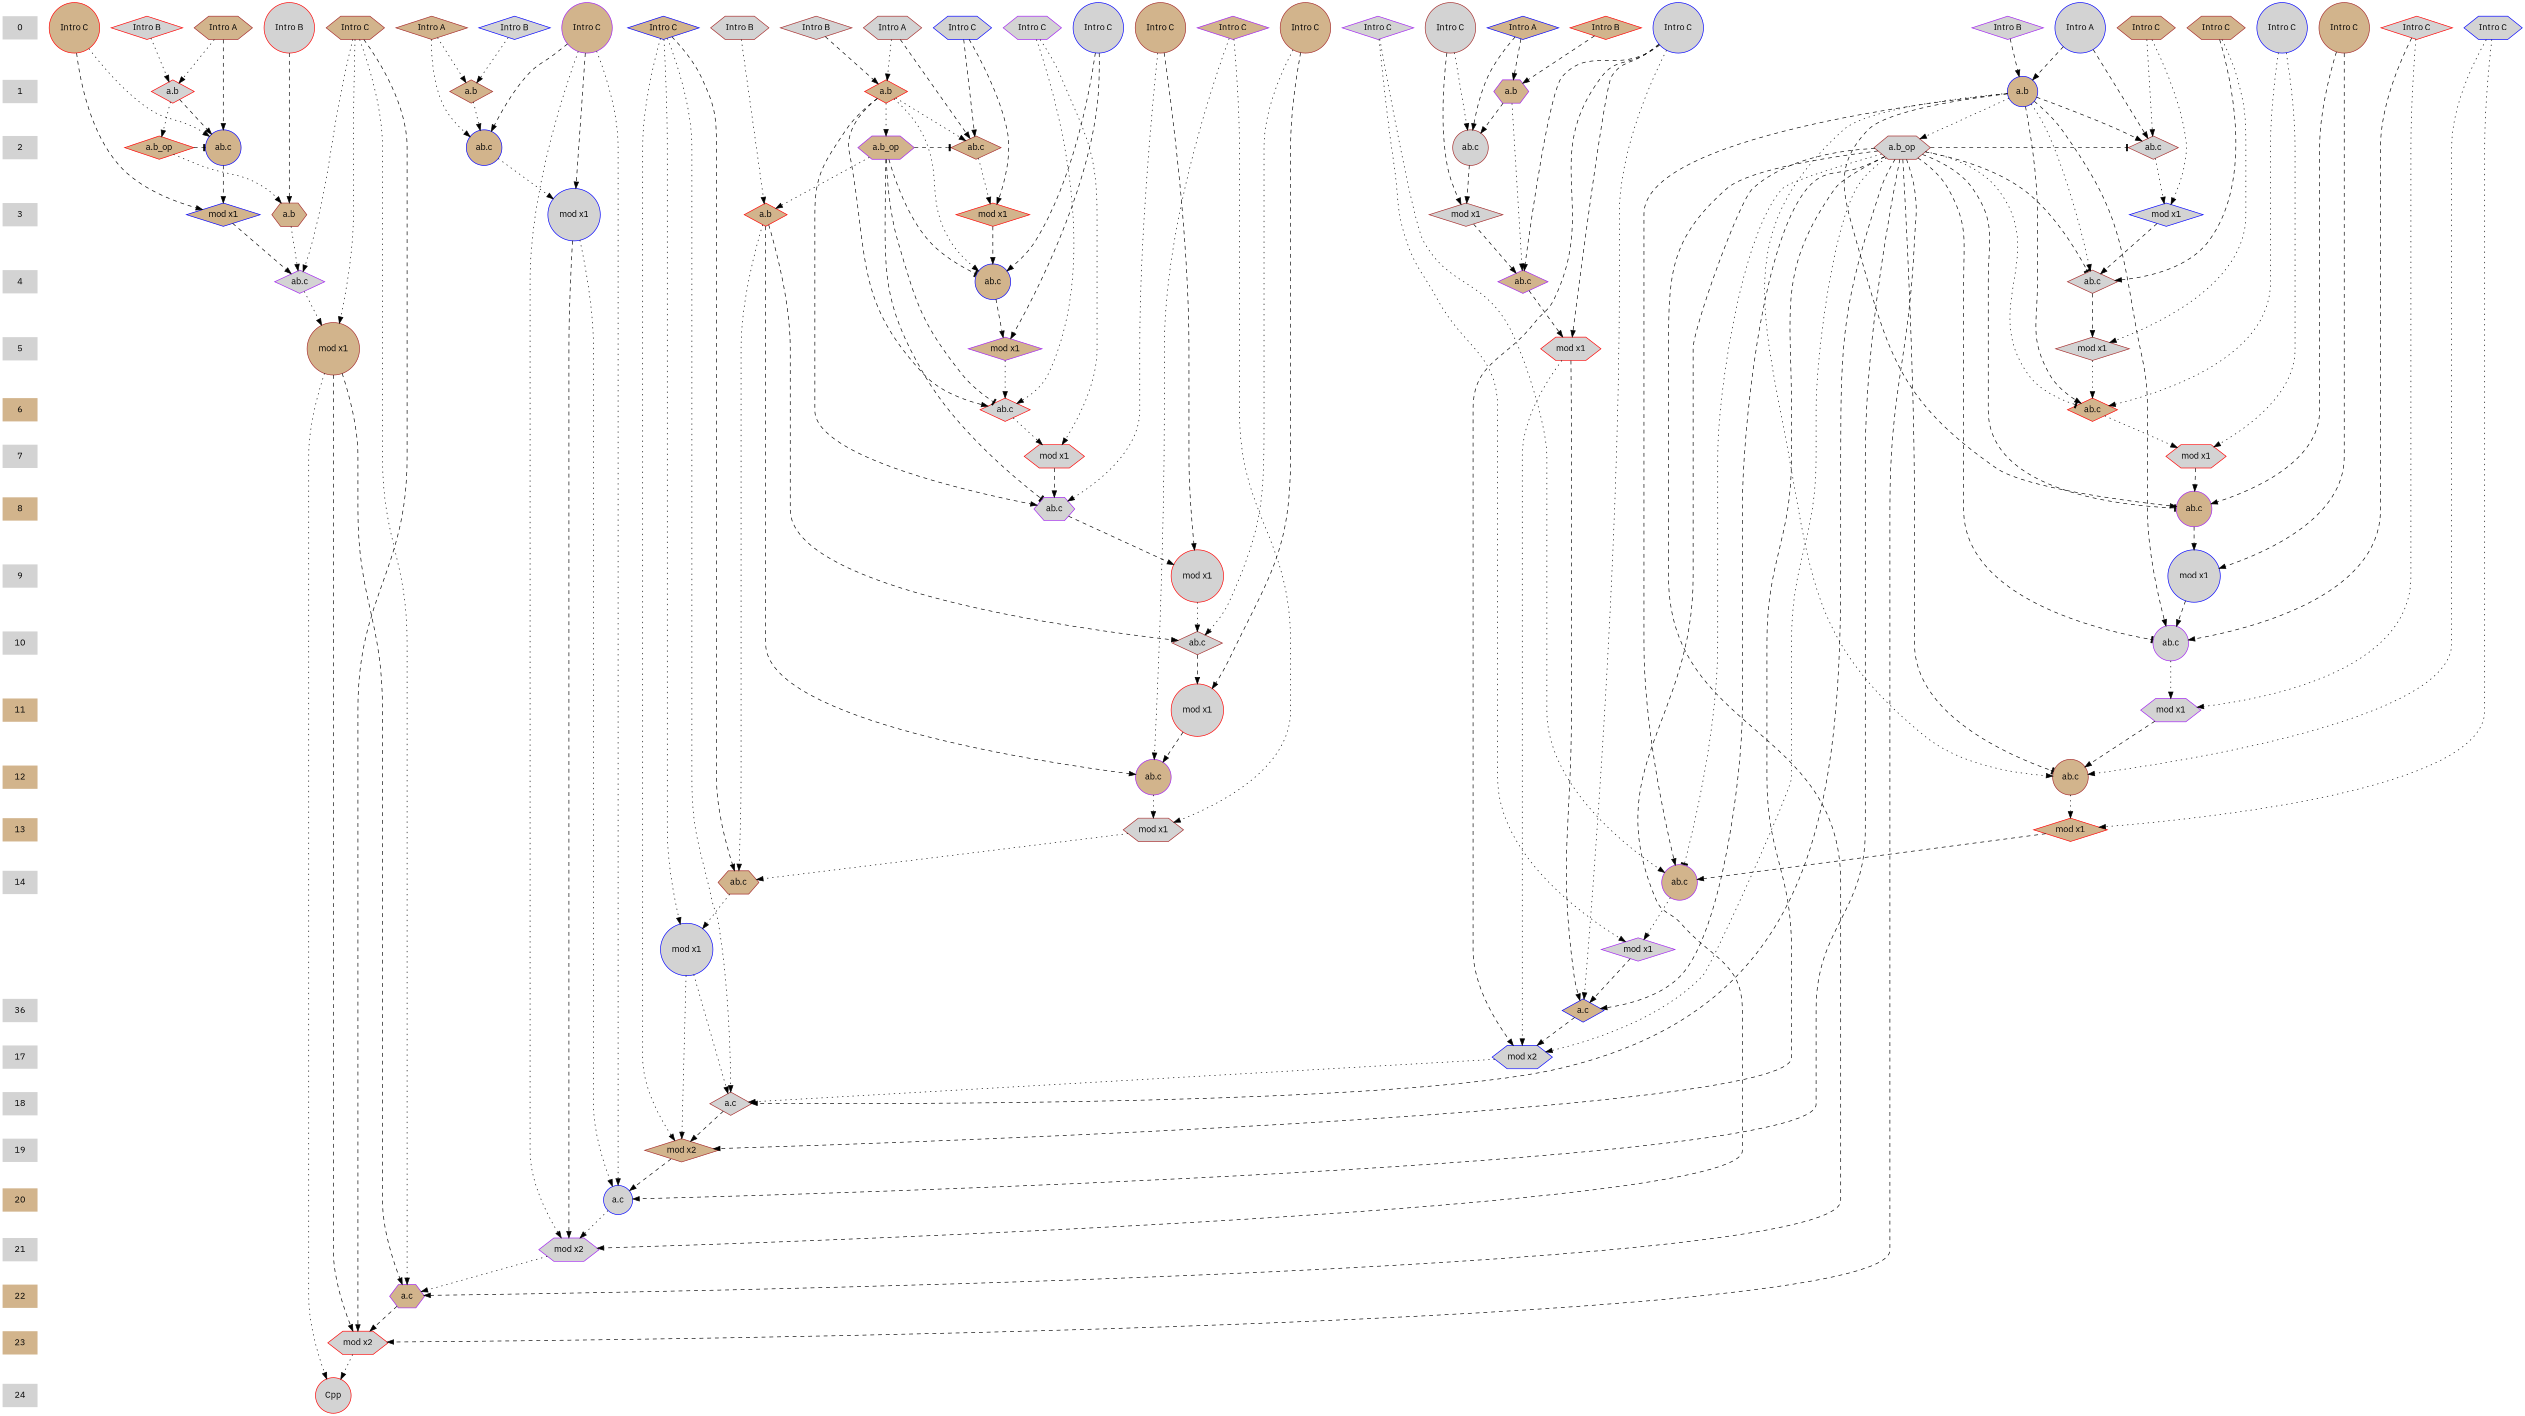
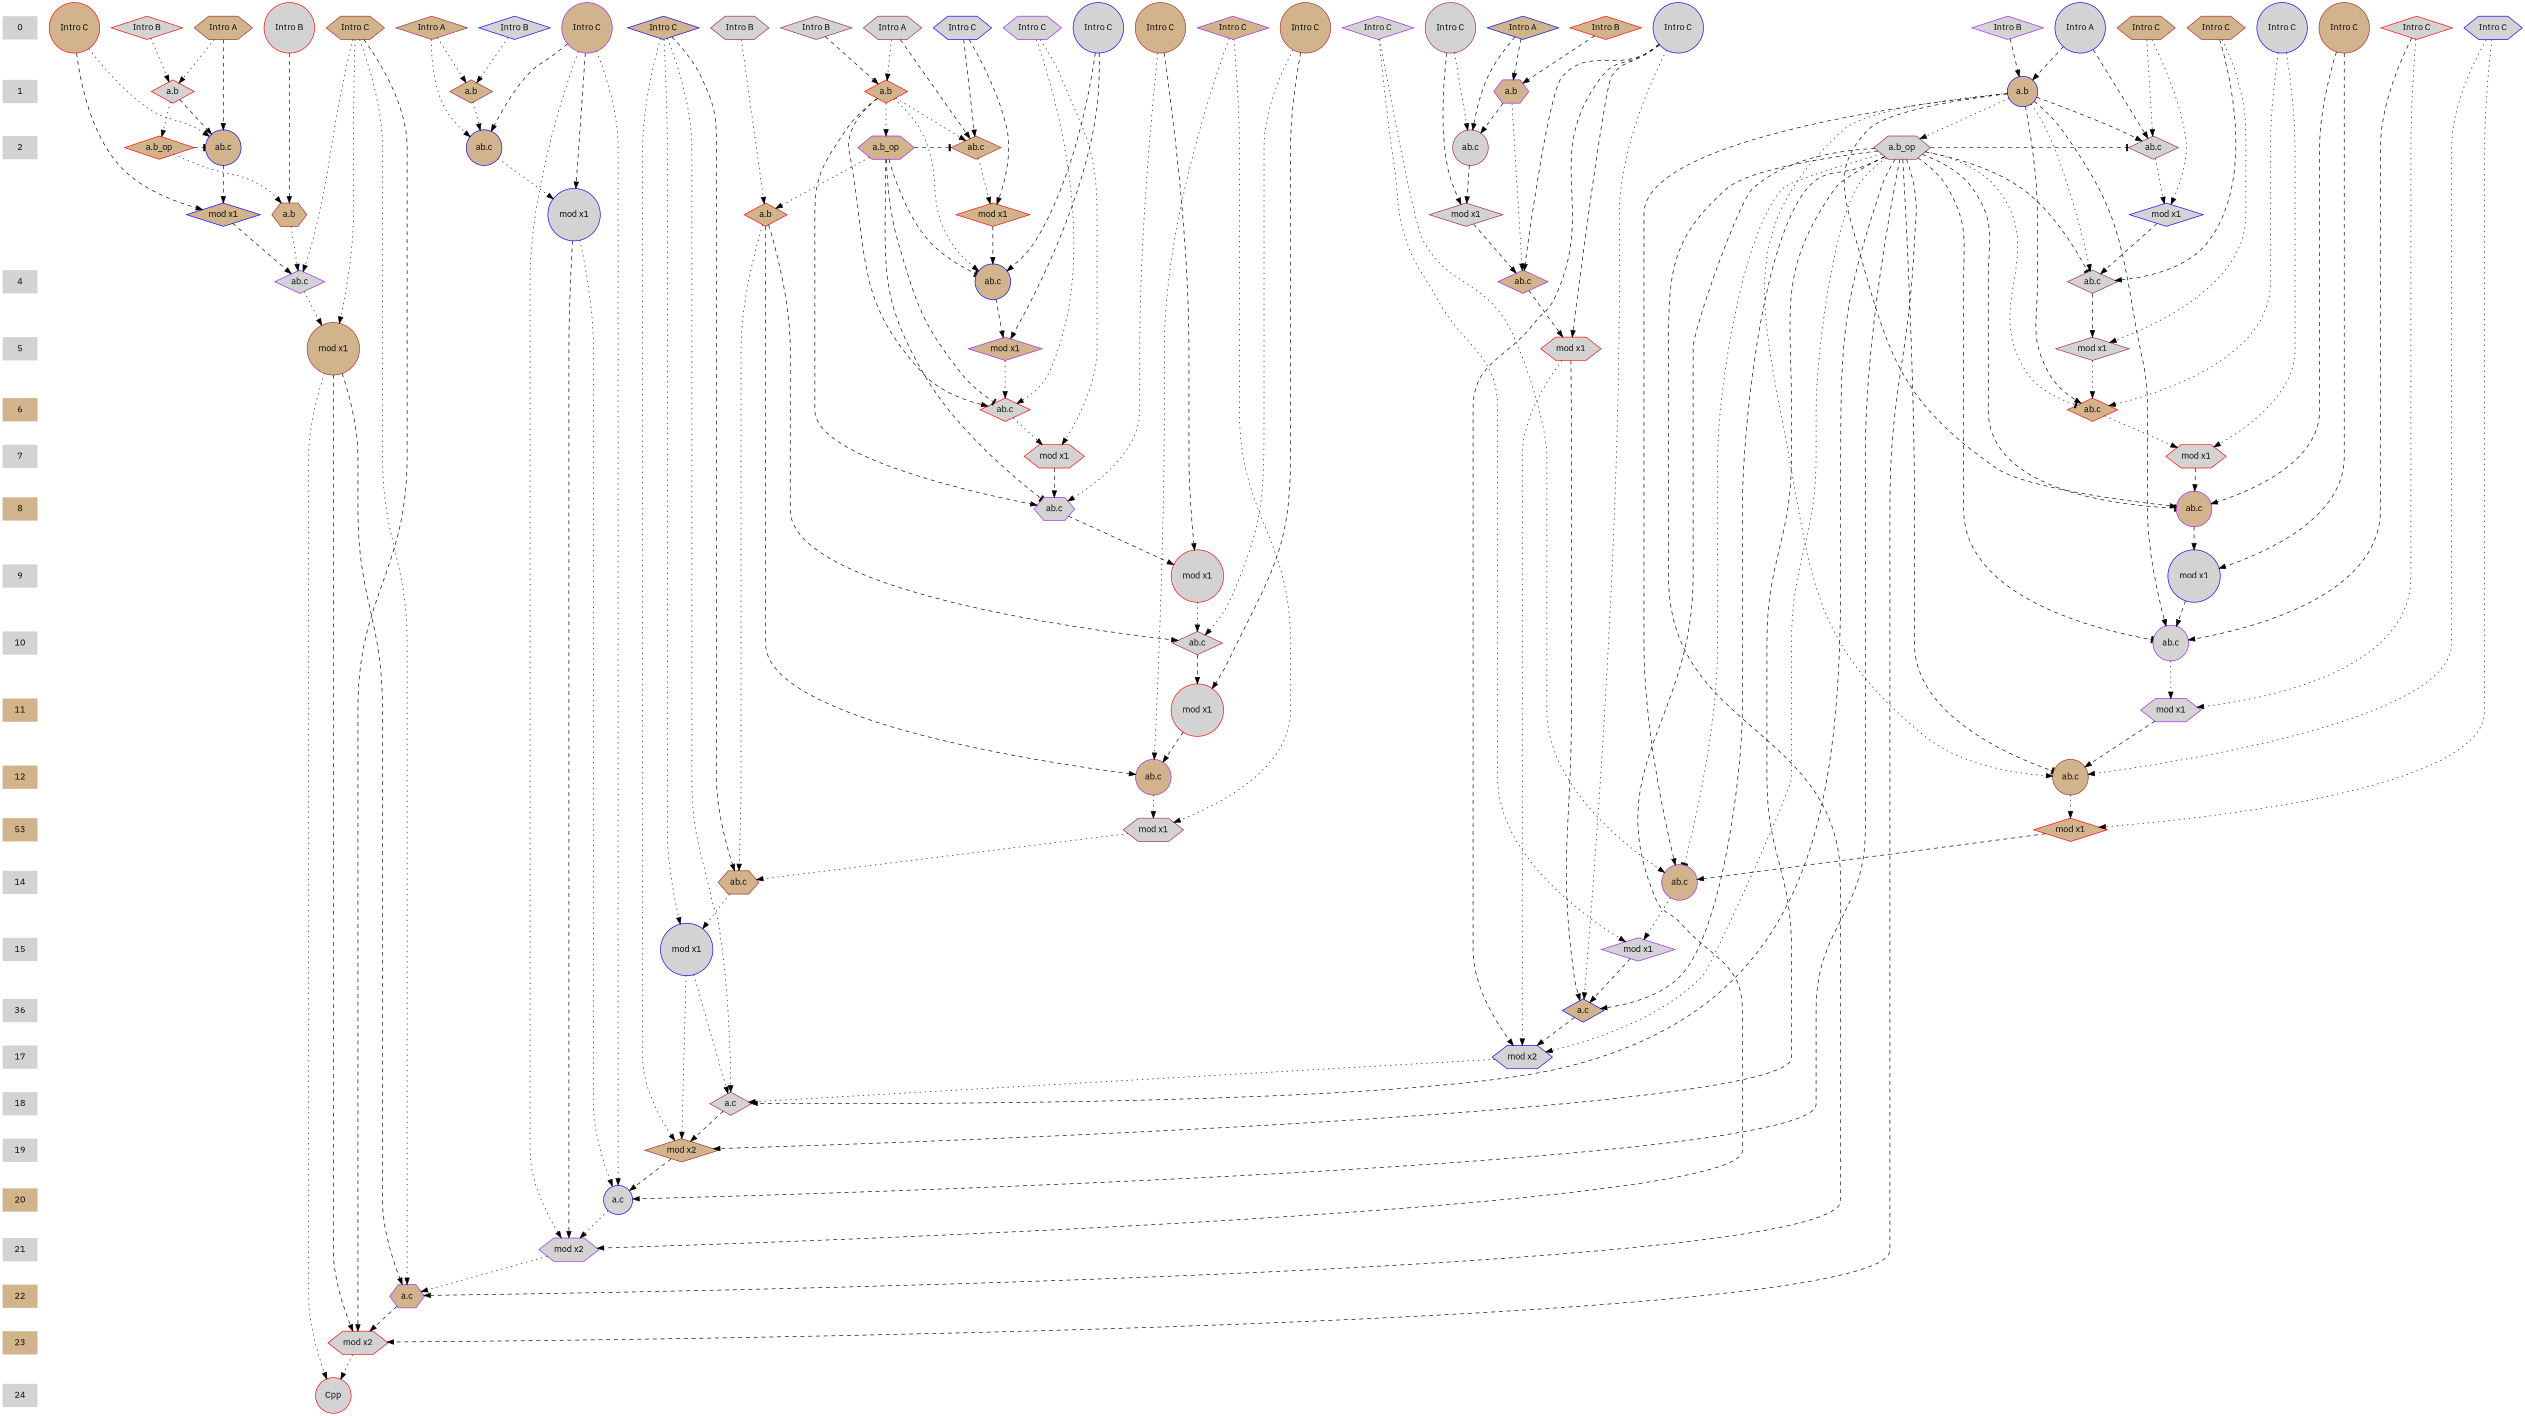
(20, 215) -> none
(20, 830) -> (20, 830)
none -> (20, 949)
